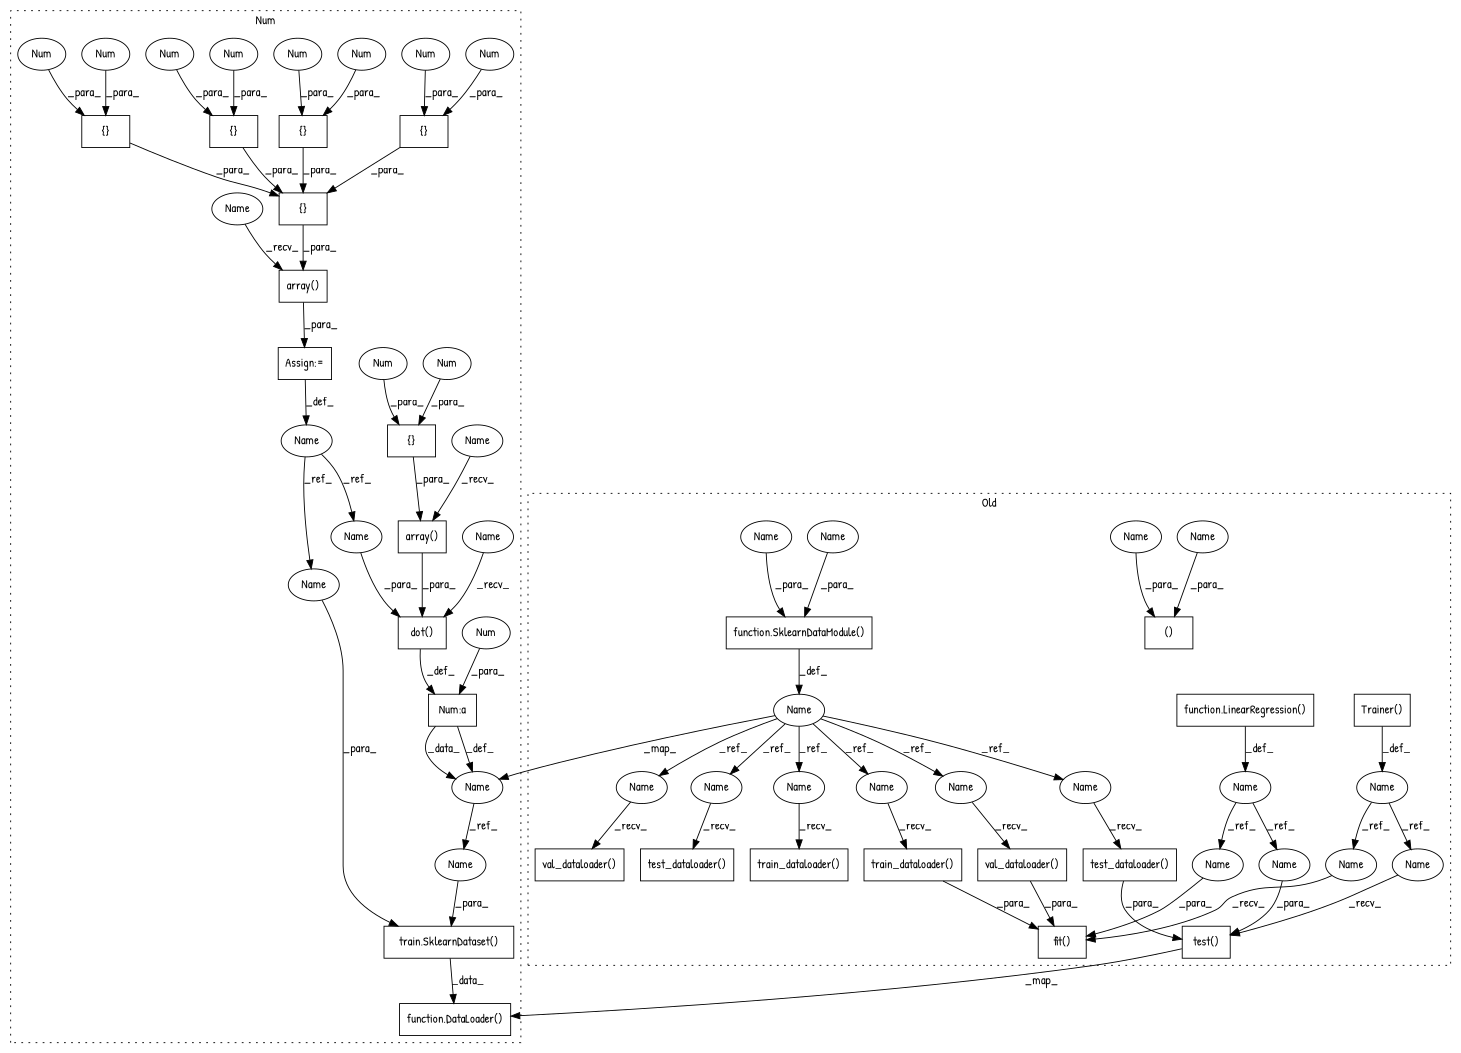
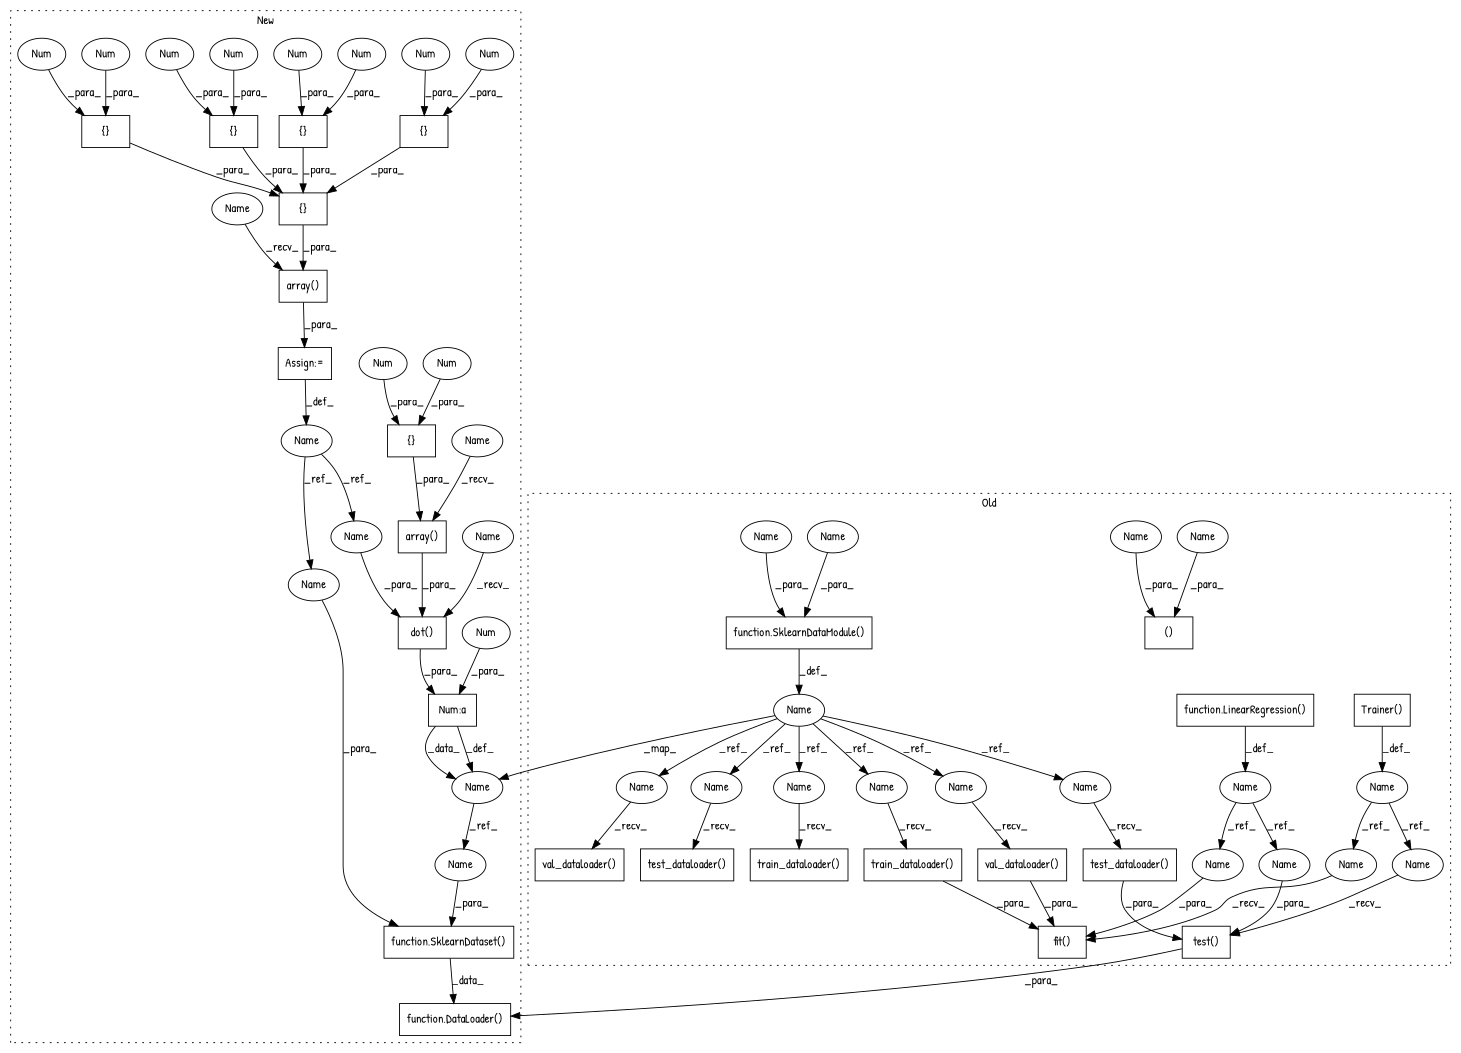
(266, 21) -> (266, 21)
(441, 672) -> (441, 672)
(449, 942) -> (449, 942)
(1042, 981) -> (1042, 981)
